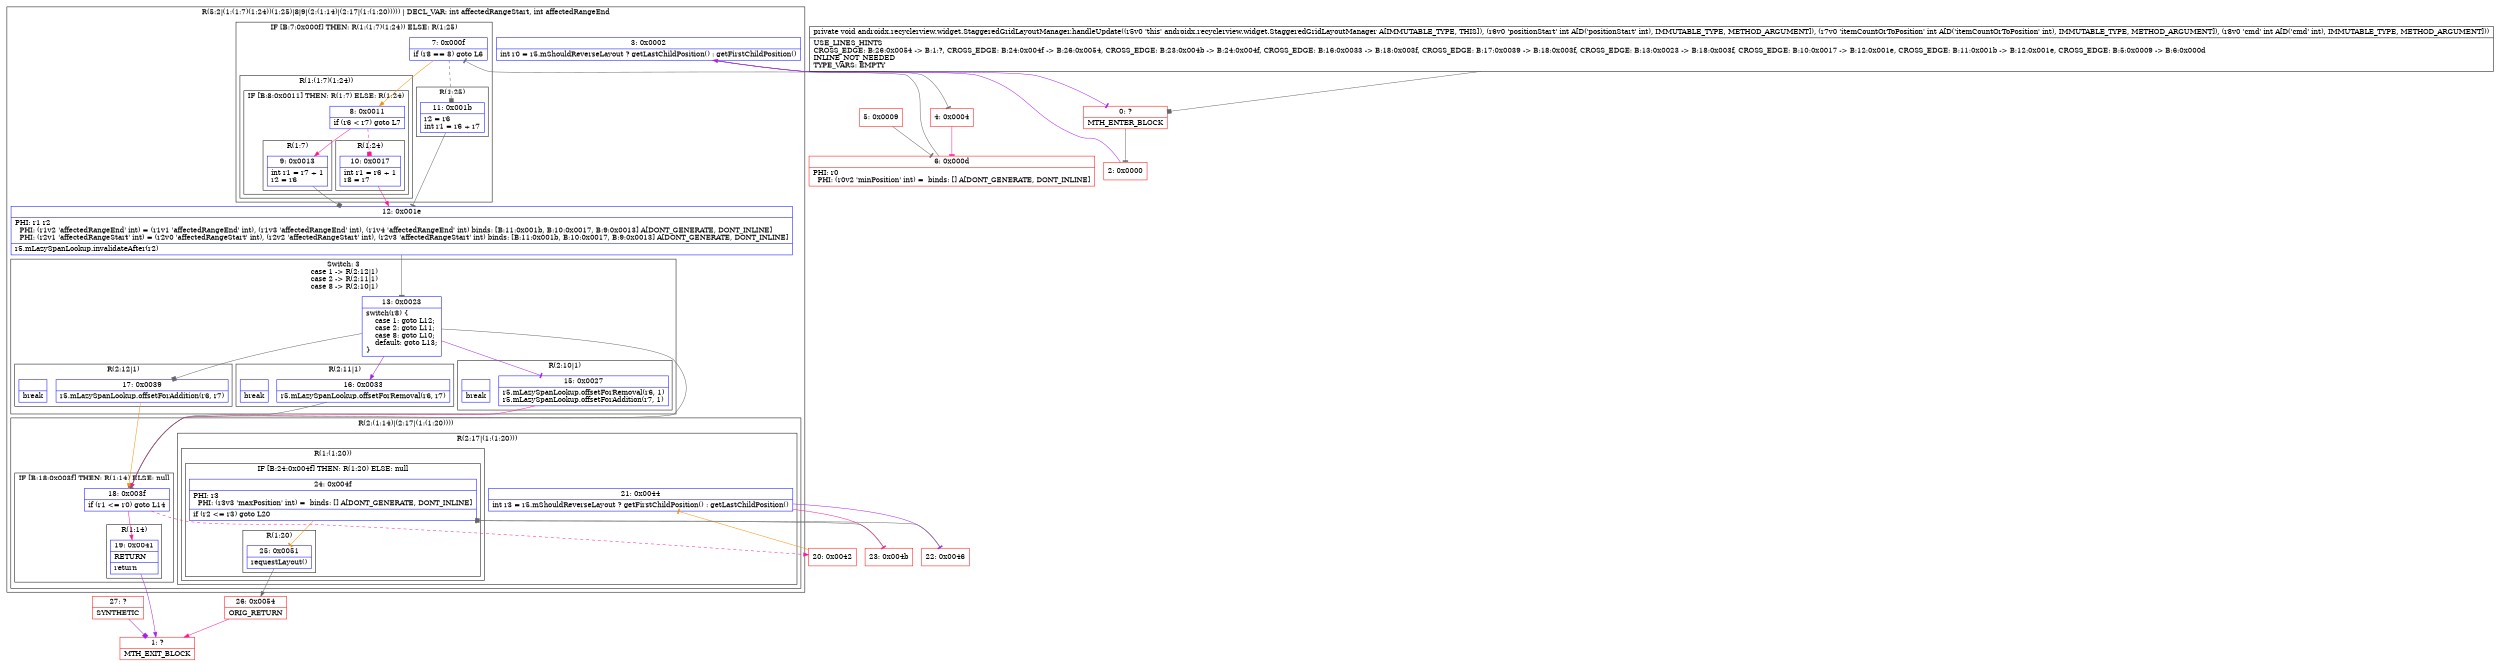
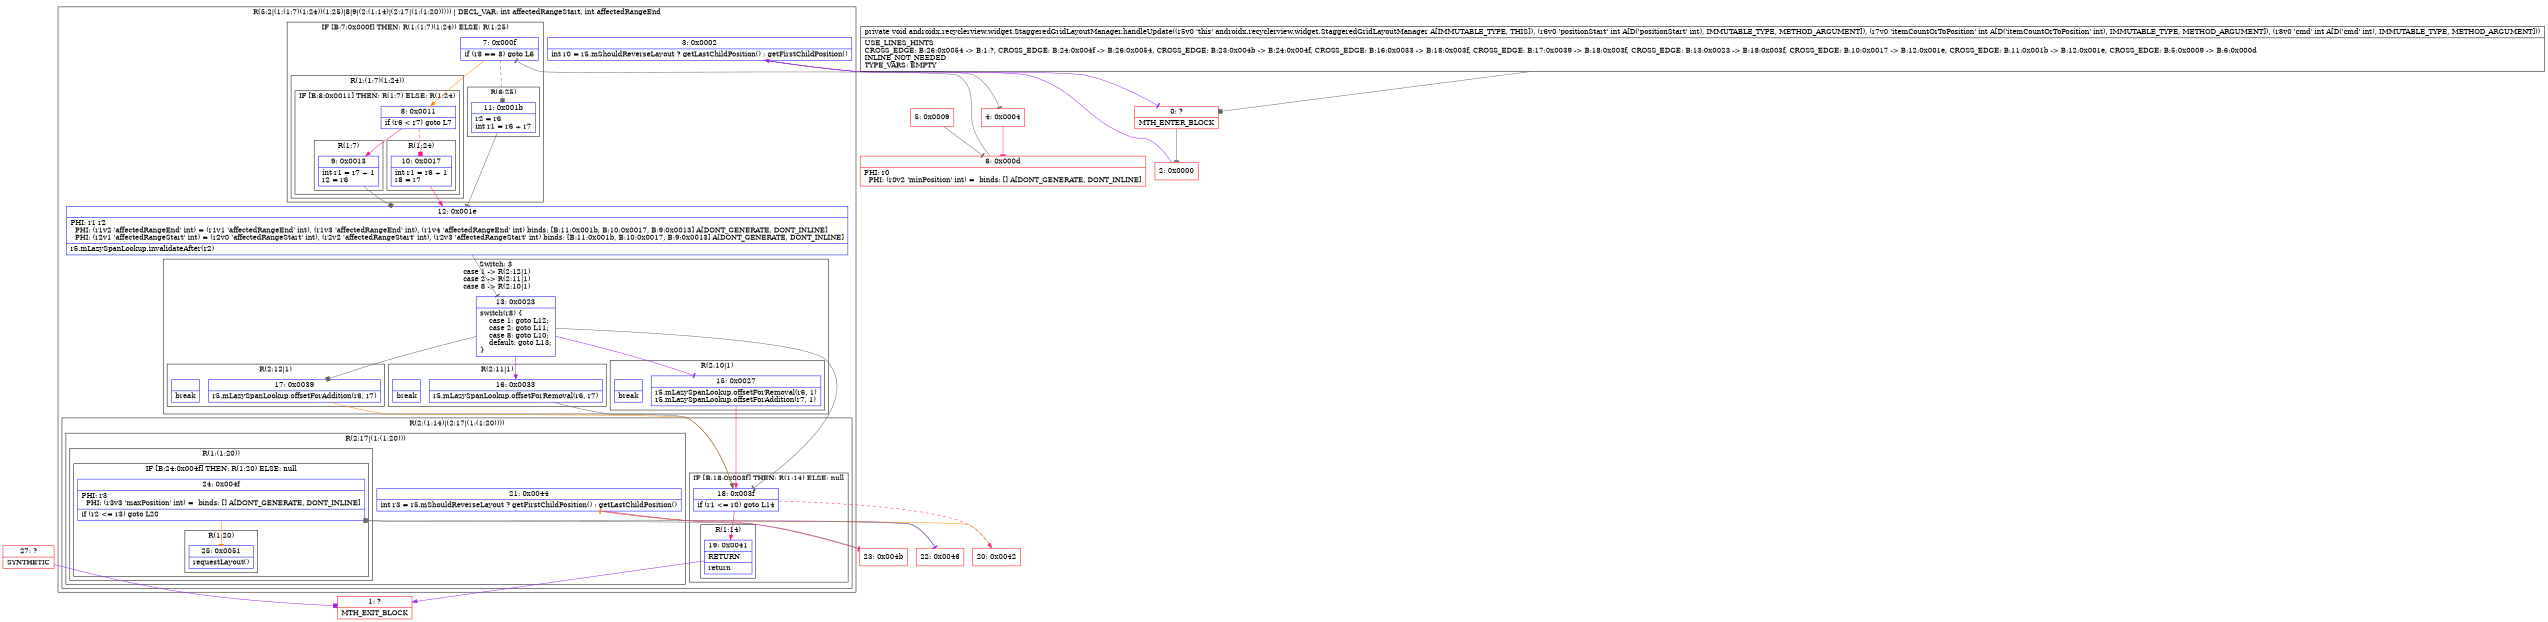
(452, 93) -> (503, 93)
(256, 608) -> none
